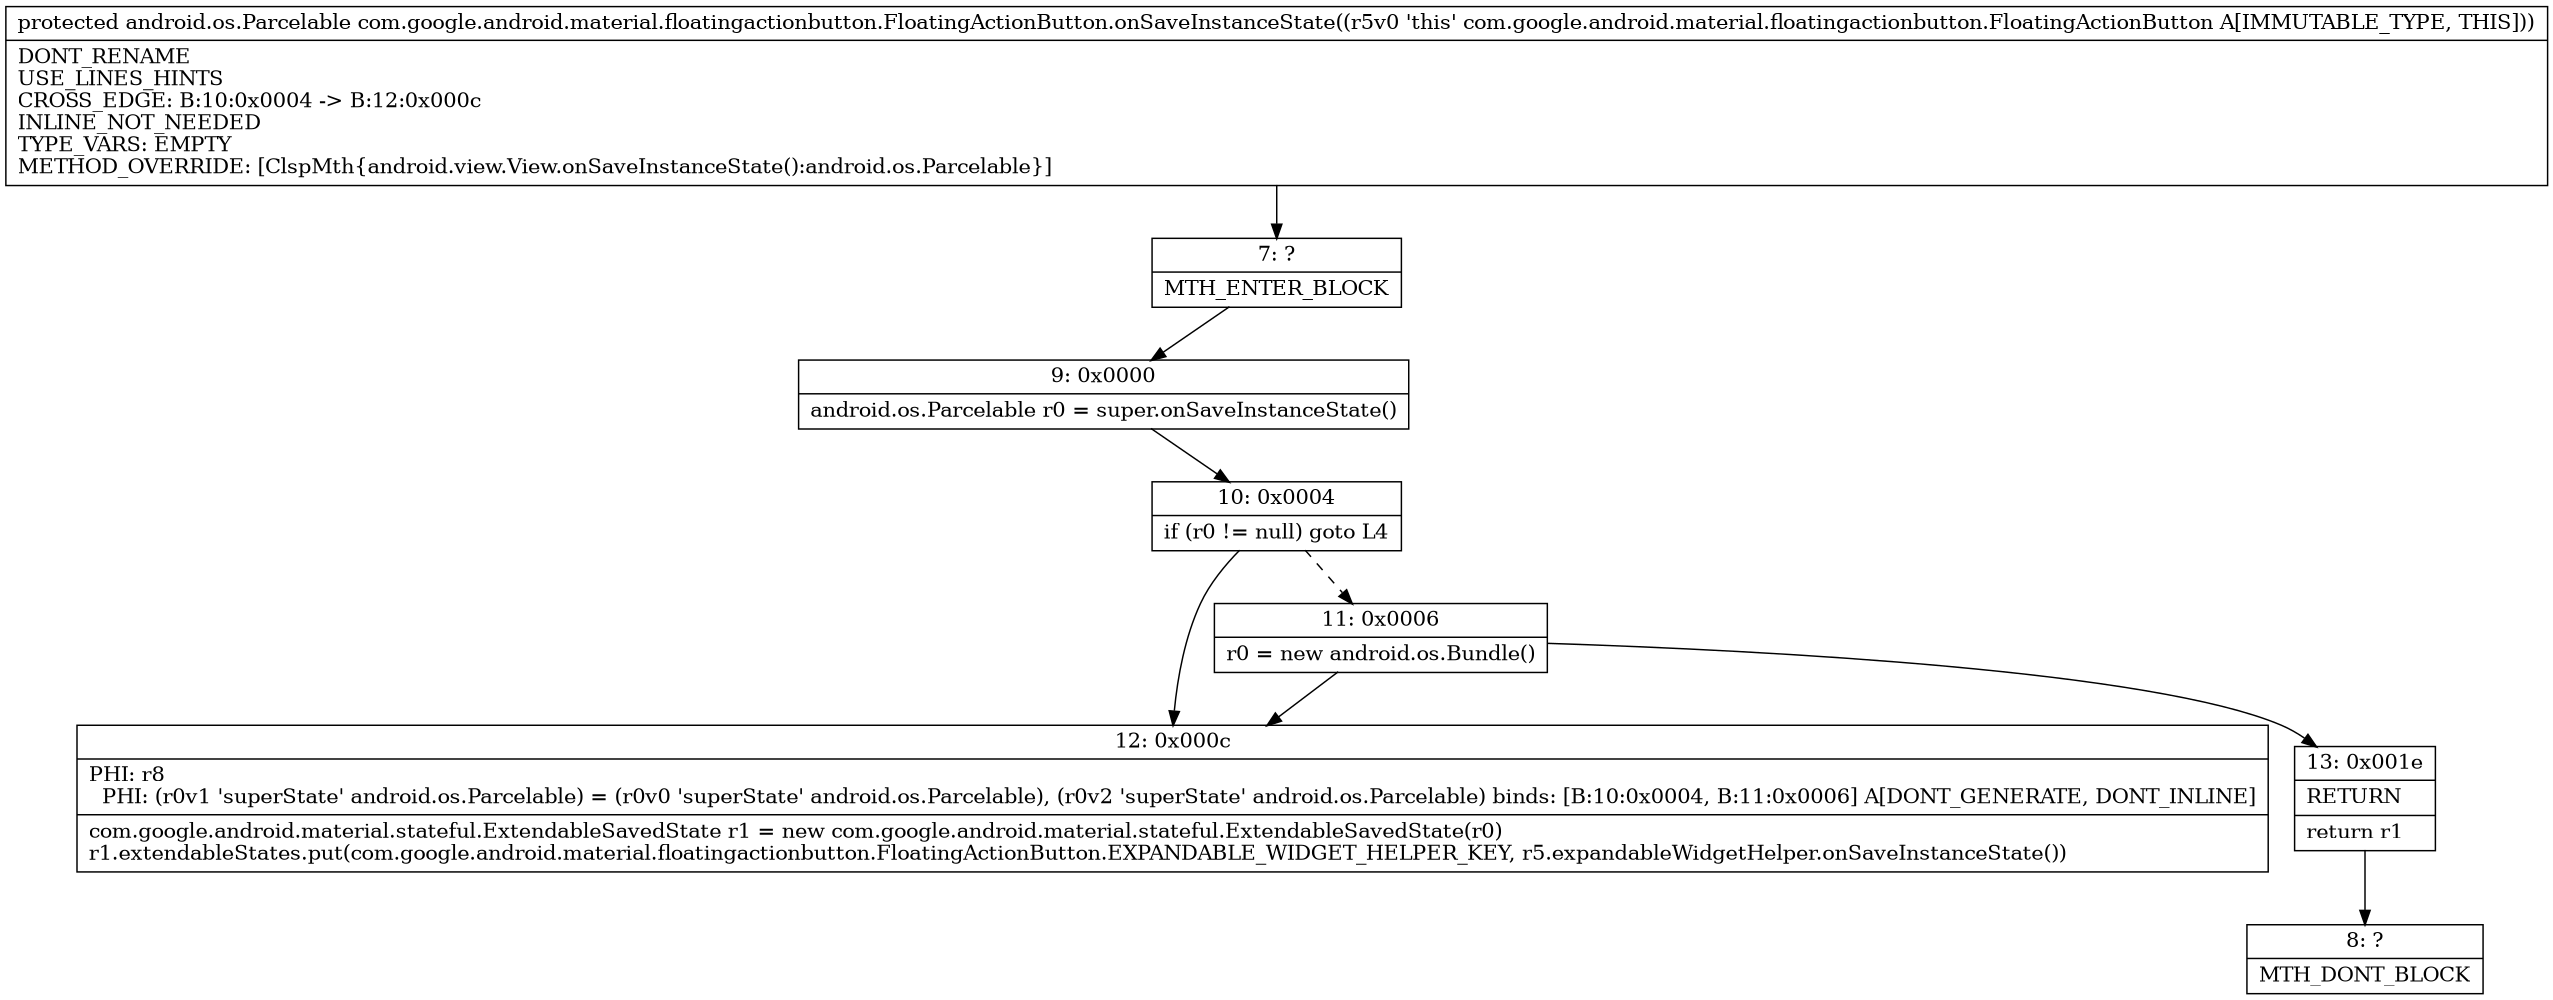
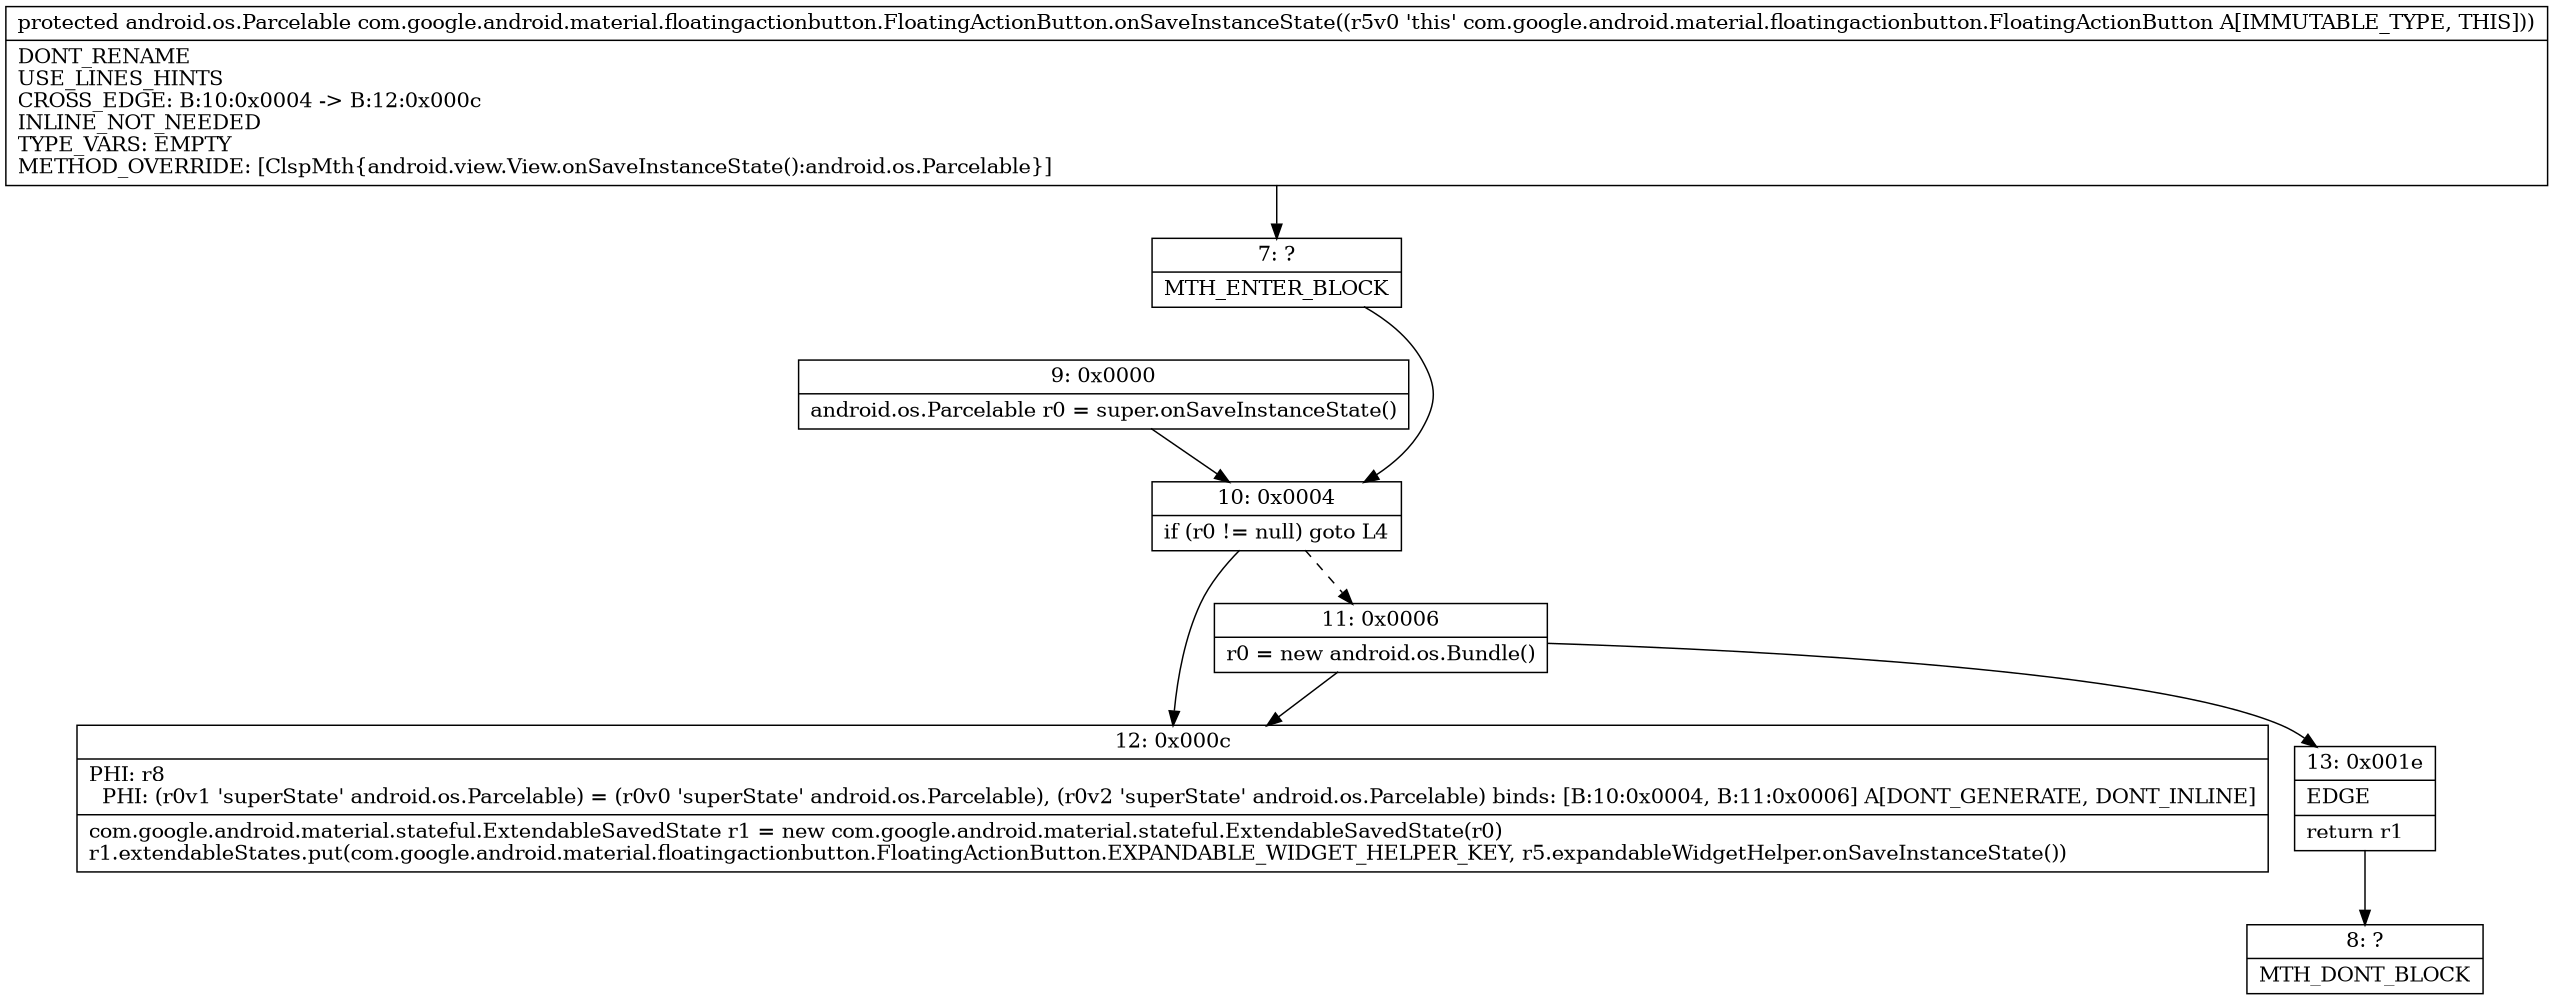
(1196, 329) -> (1433, 387)
(2354, 797) -> (2339, 797)
